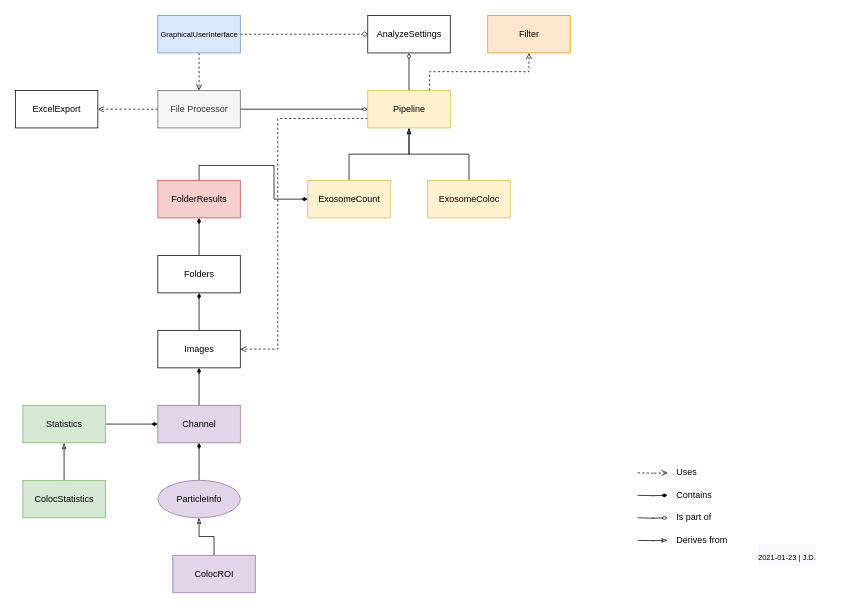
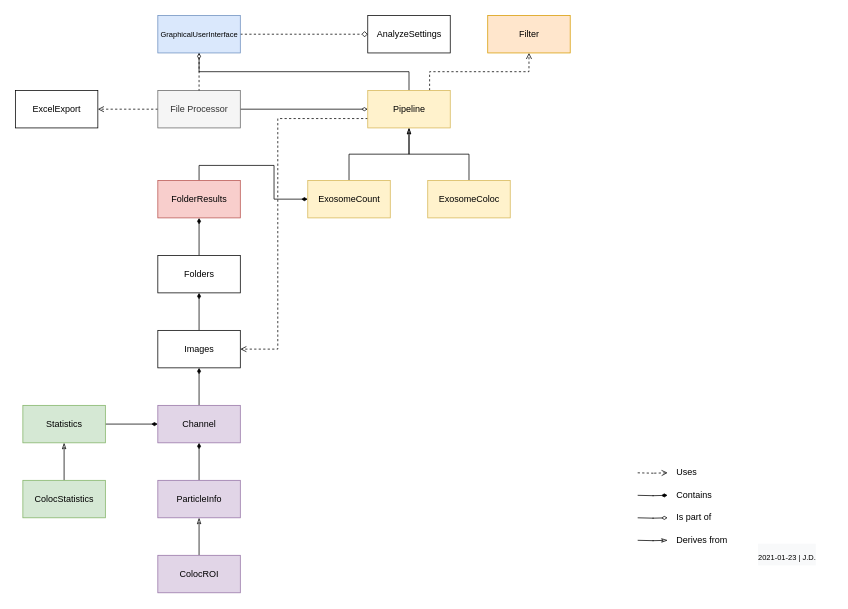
(409, 66) -> (306, 72)
(199, 85) -> (199, 86)
(199, 499) -> (199, 499)
(214, 574) -> (199, 574)
